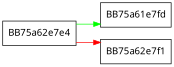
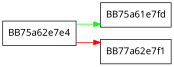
(136, 52) -> (136, 52)
